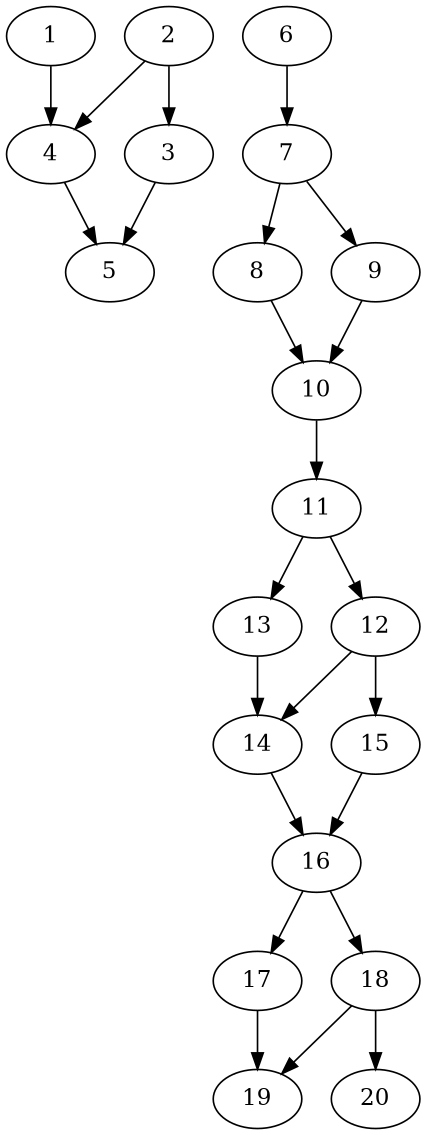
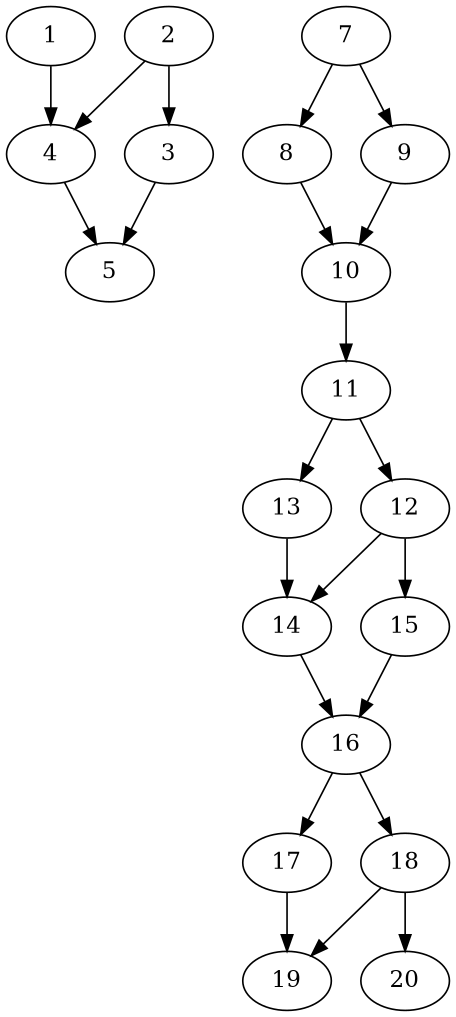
(287, 36) -> none
